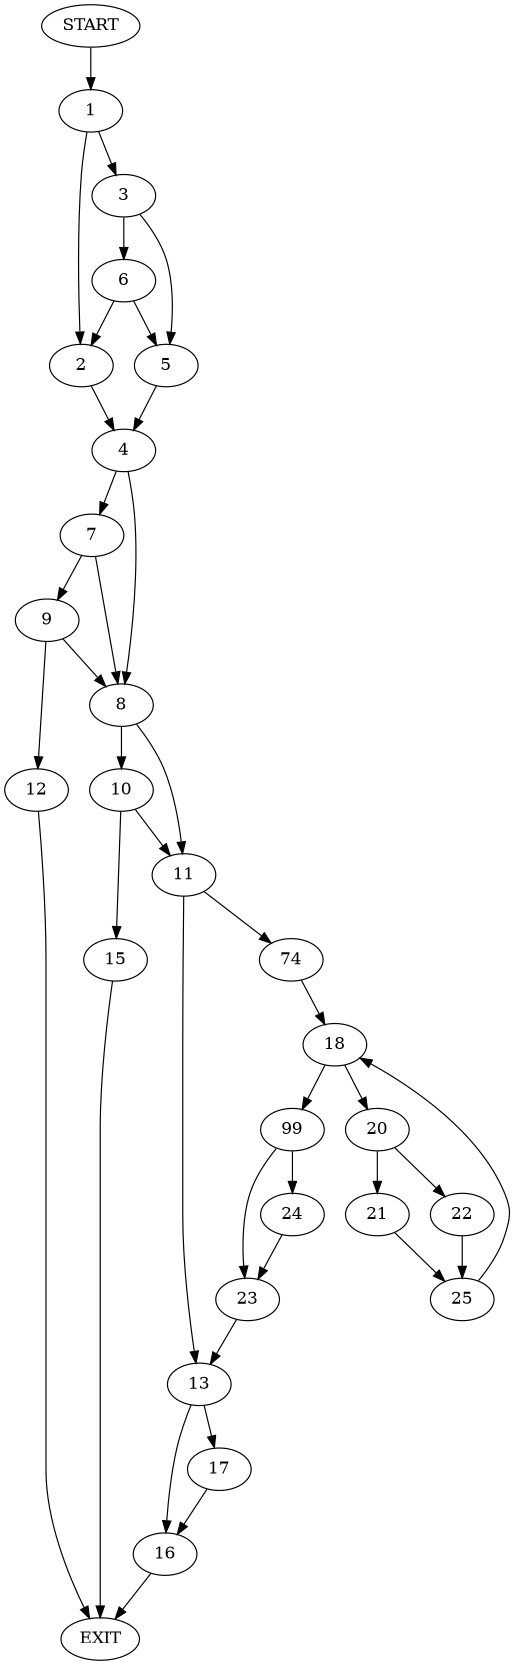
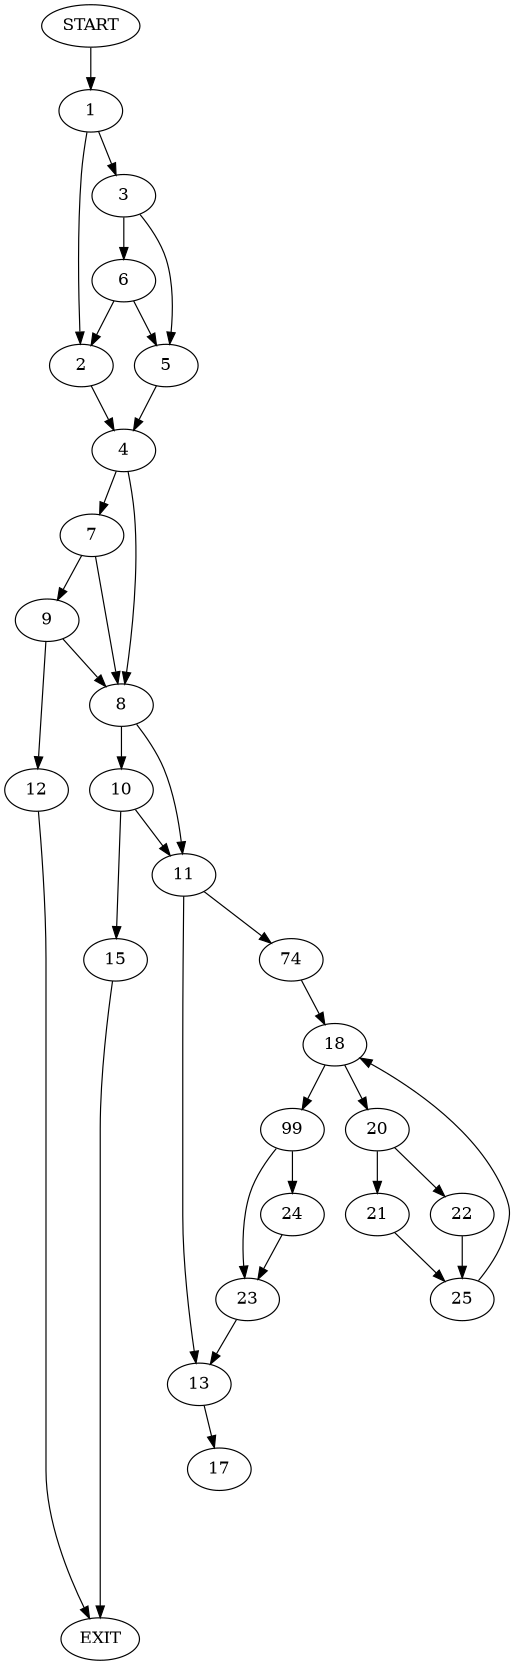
(165, 1554) -> none
